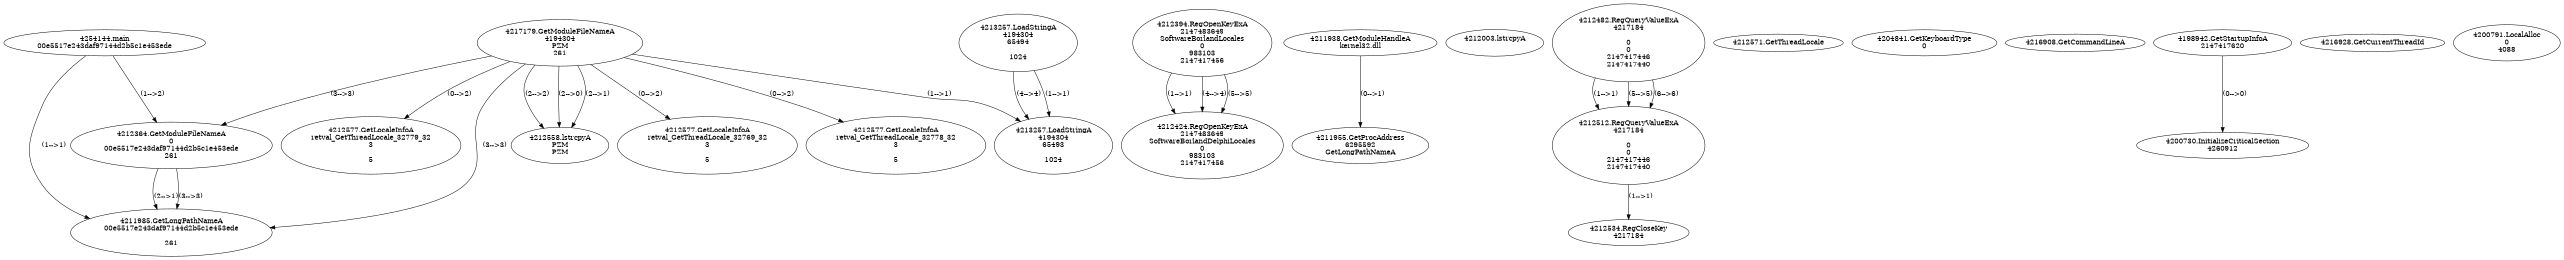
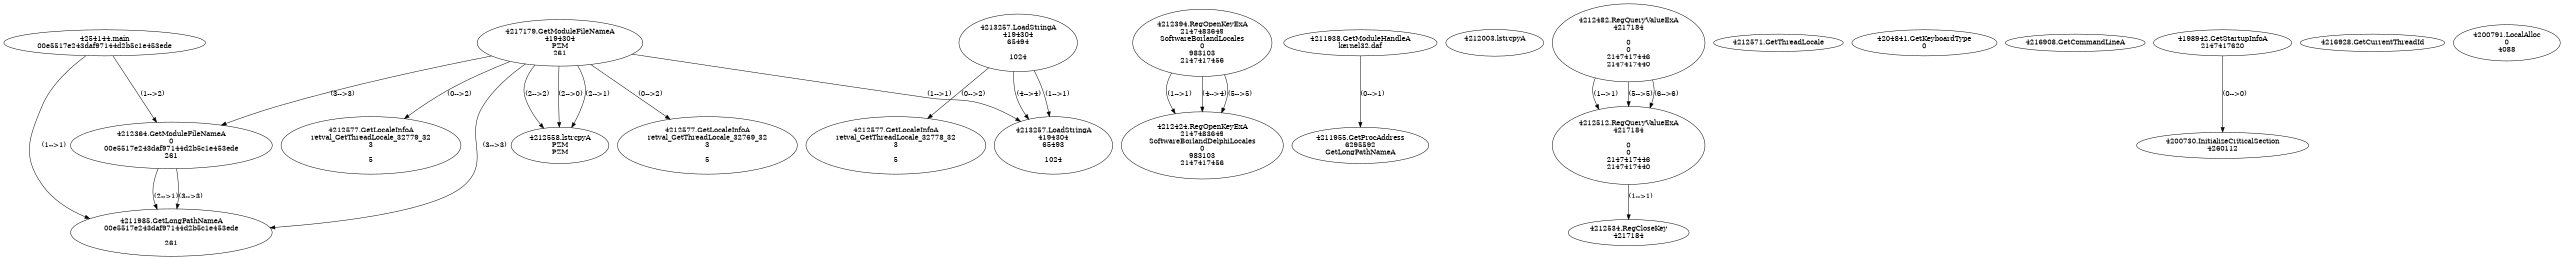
(1360, 43) -> (1360, 43)
(732, 85) -> (960, 92)
(2223, 145) -> (2223, 145)
